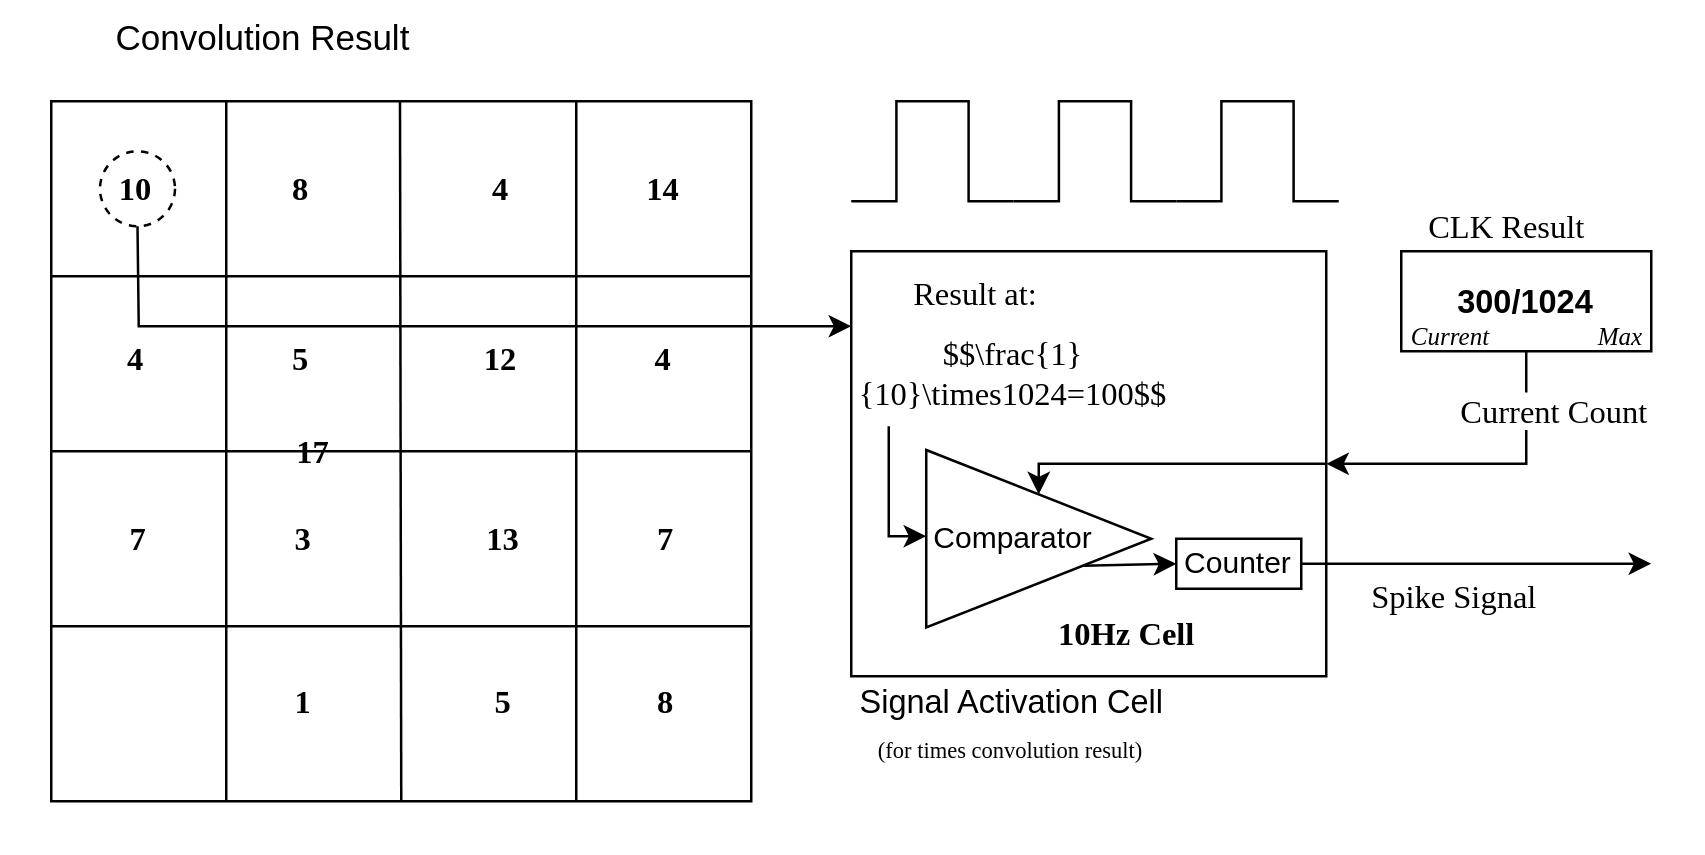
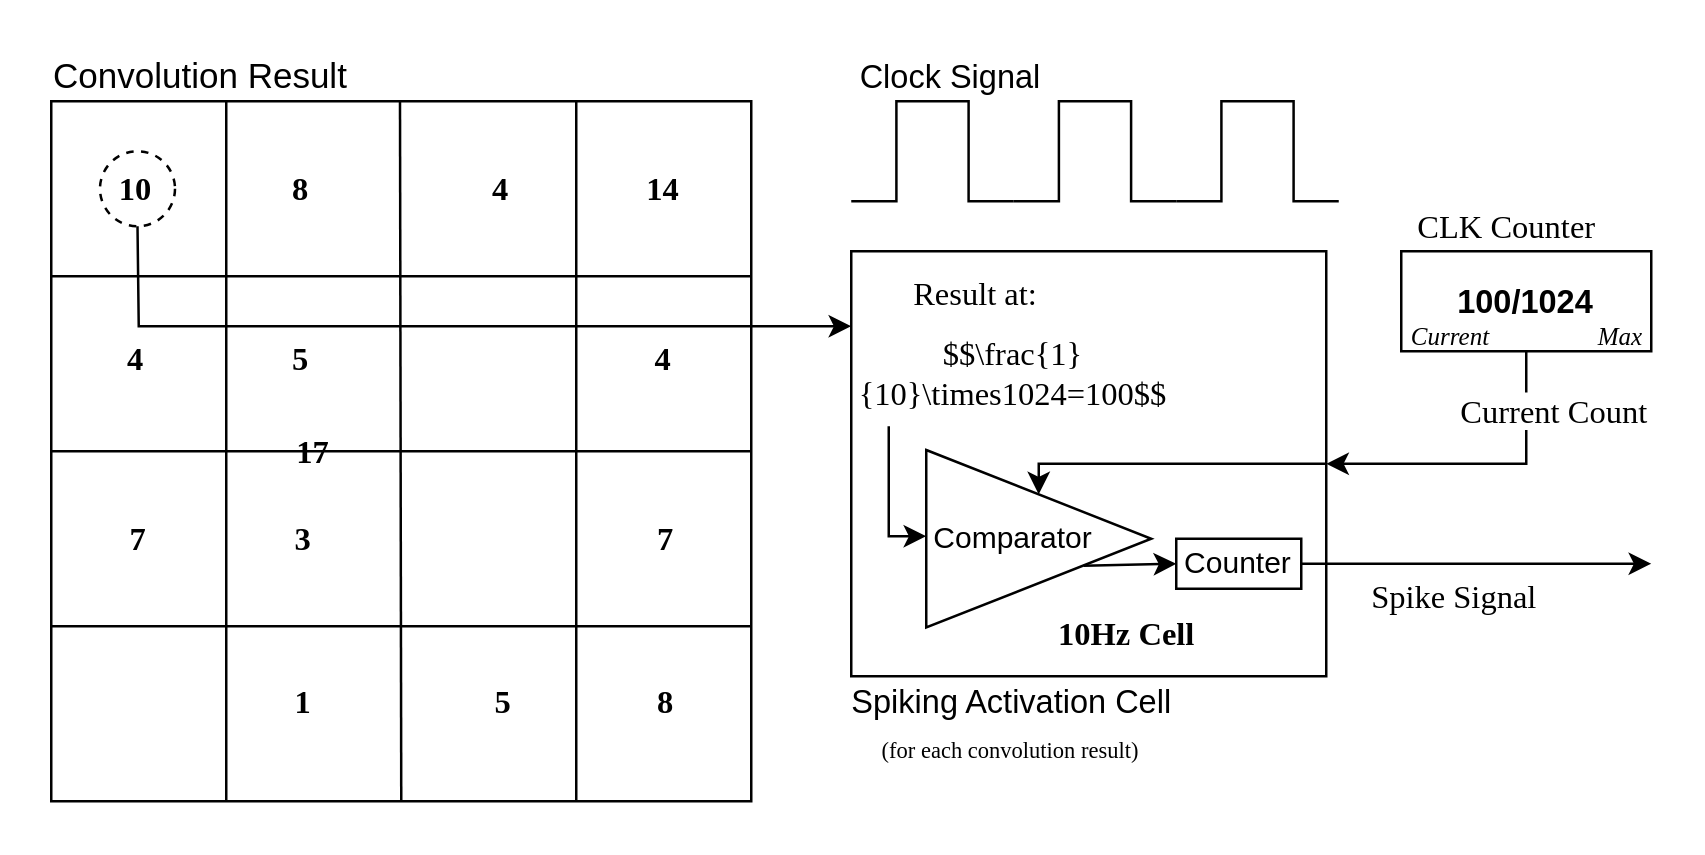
(264, 39) -> (201, 76)
none -> (951, 76)
(1508, 226) -> (1508, 226)
(1526, 301) -> (1526, 301)
(501, 359) -> none
(503, 539) -> none
(1013, 701) -> (1013, 701)
(1011, 751) -> (1011, 751)
